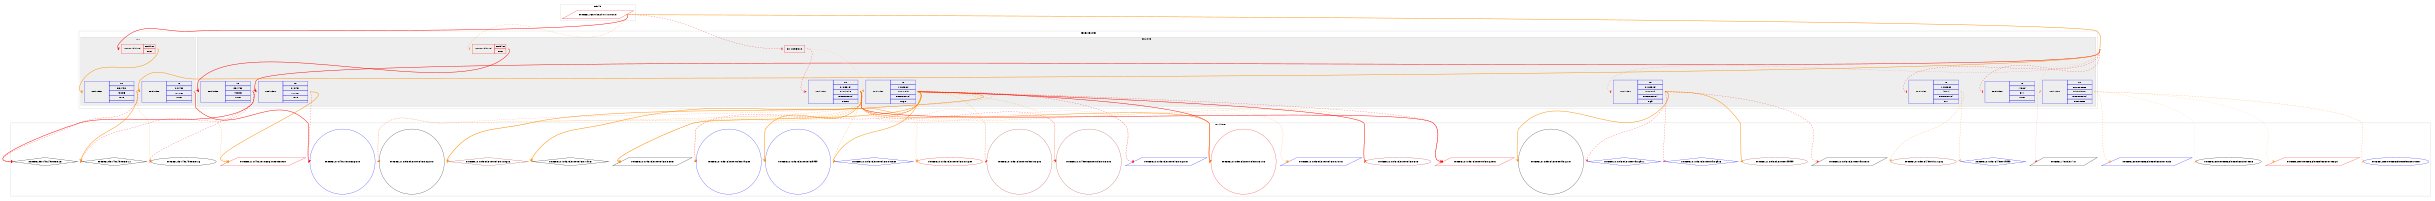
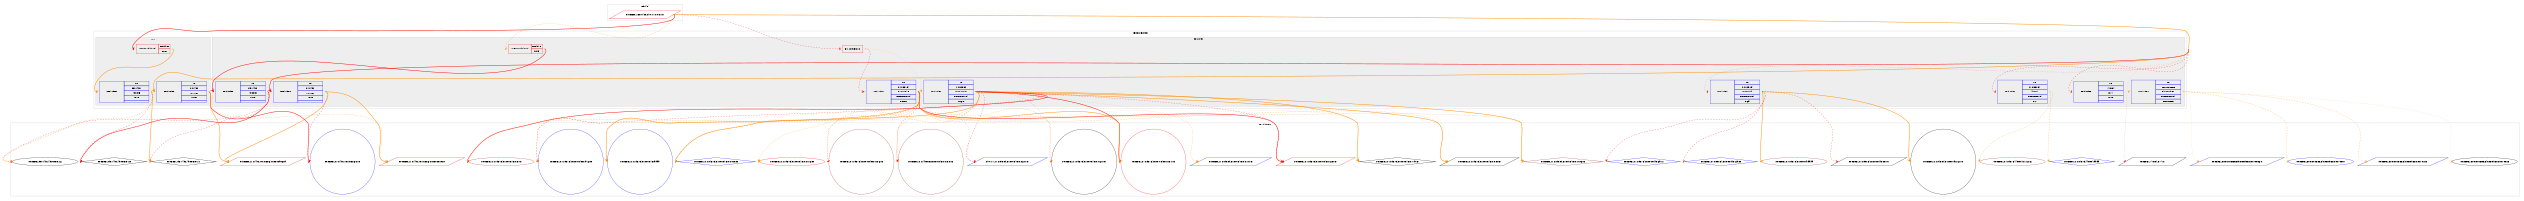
none -> (263, 162)
(1166, 162) -> (1007, 162)
(2313, 162) -> (2237, 162)
